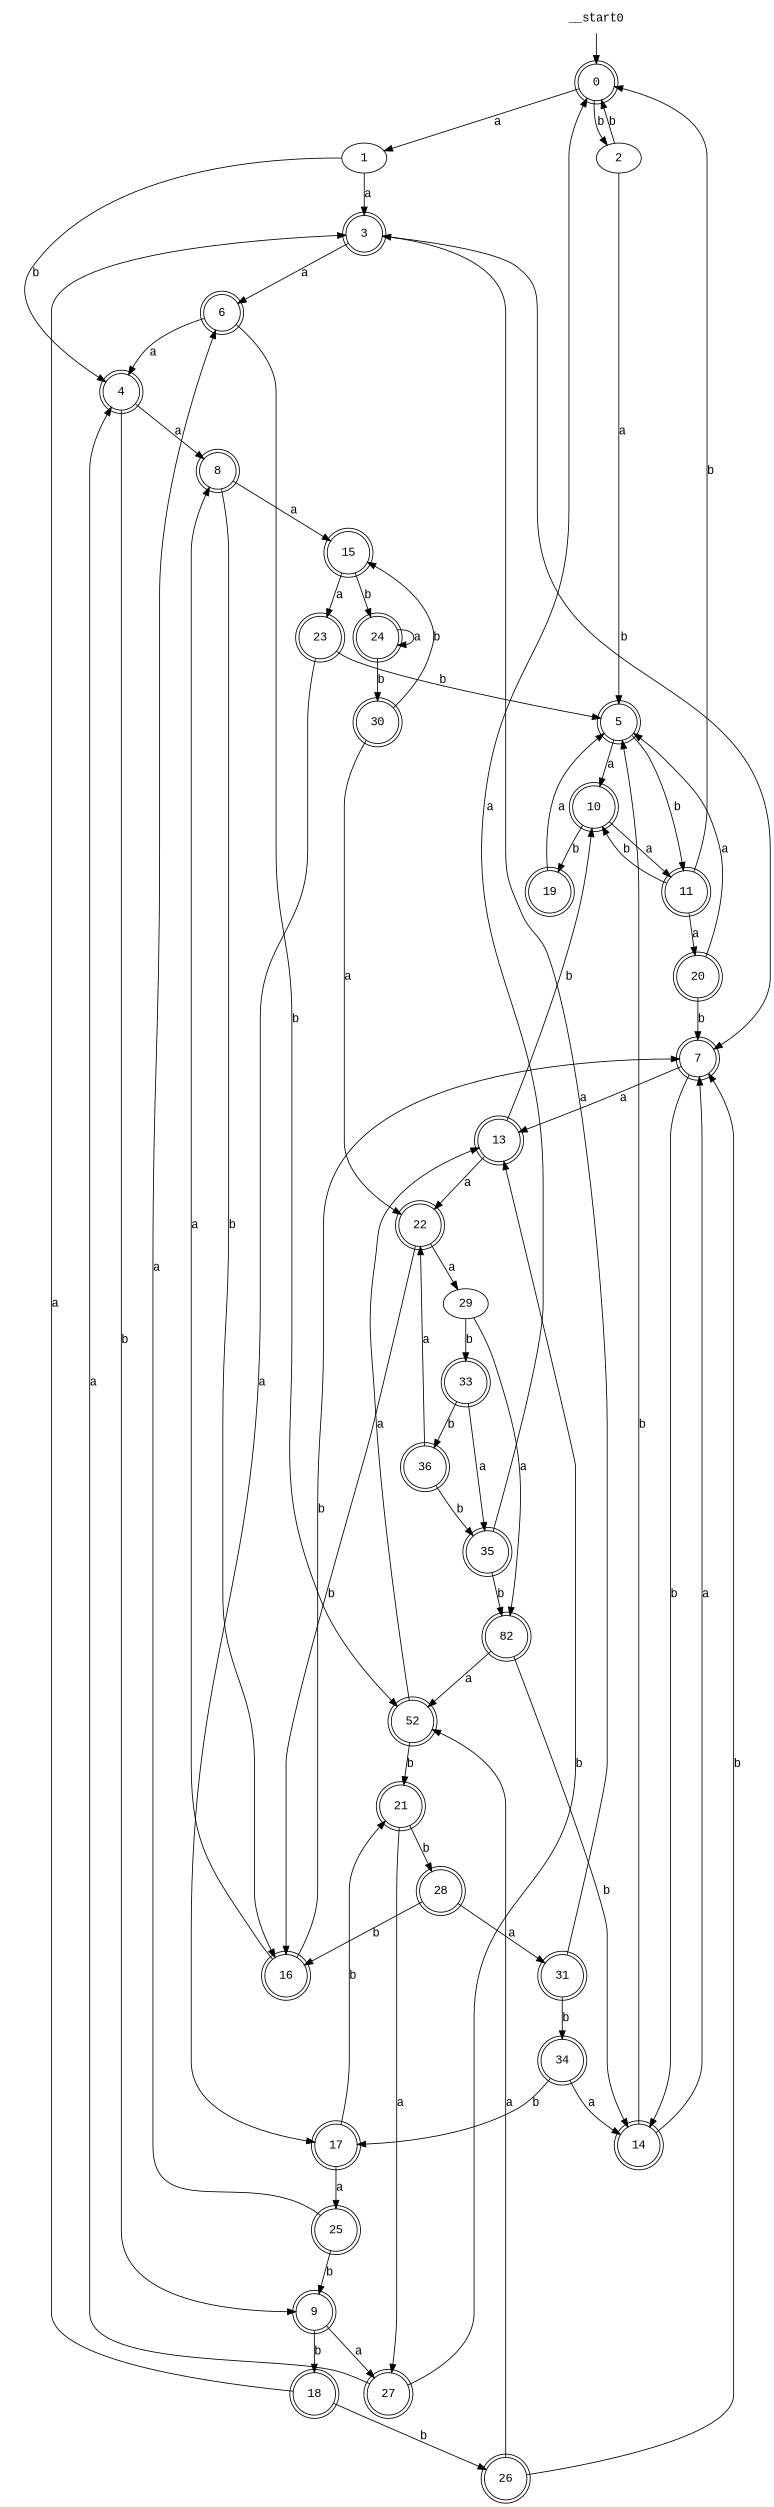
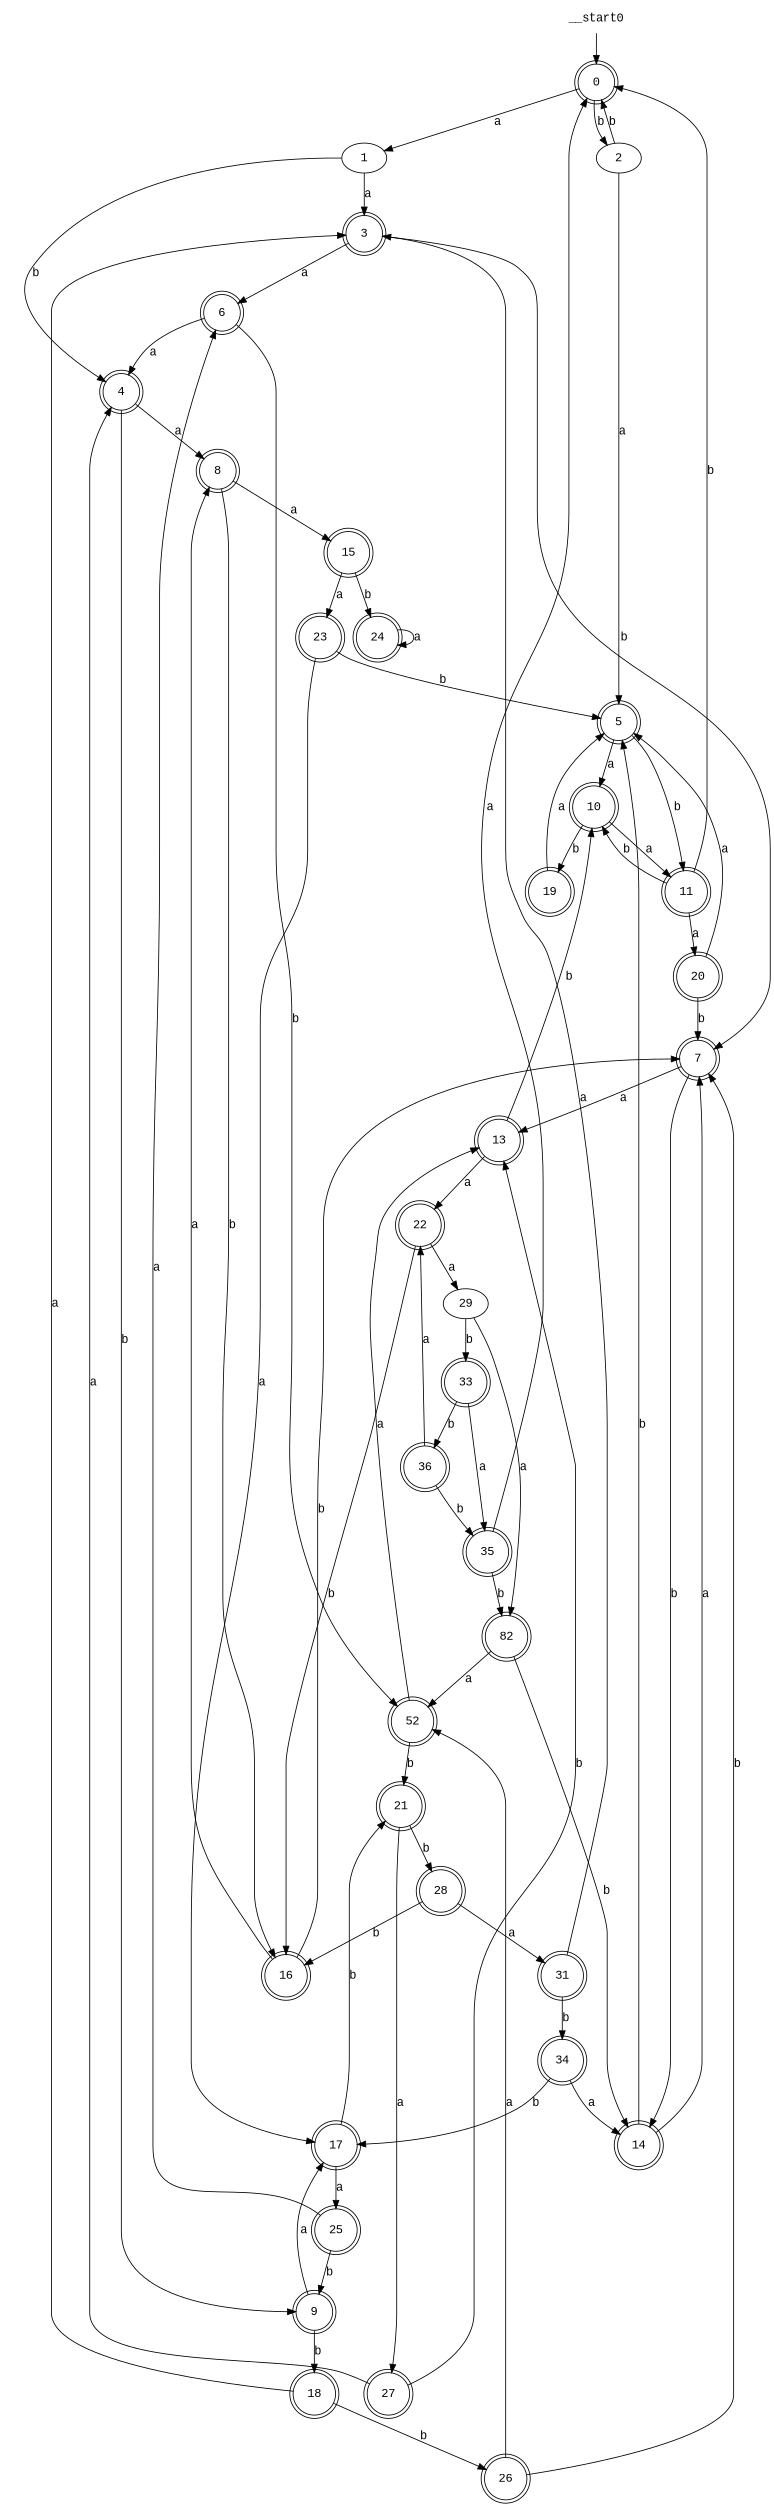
(378, 722) -> none
(348, 2349) -> (297, 2231)
